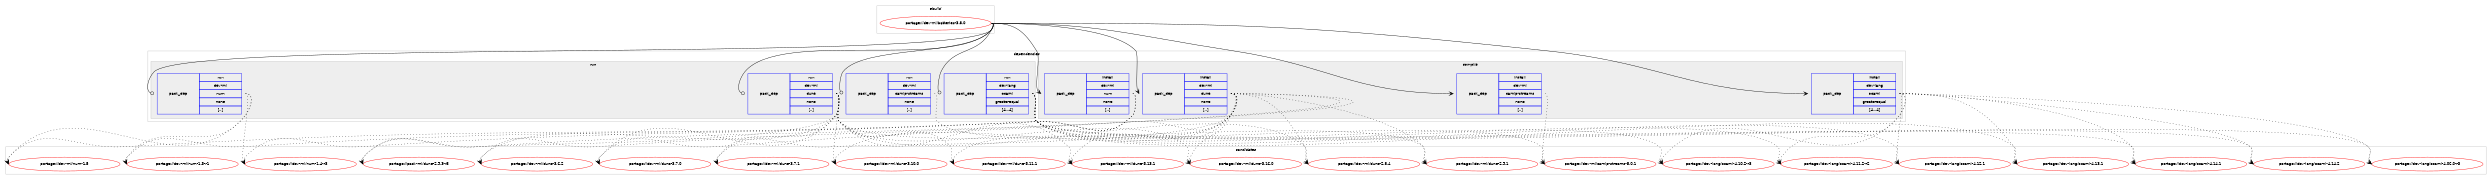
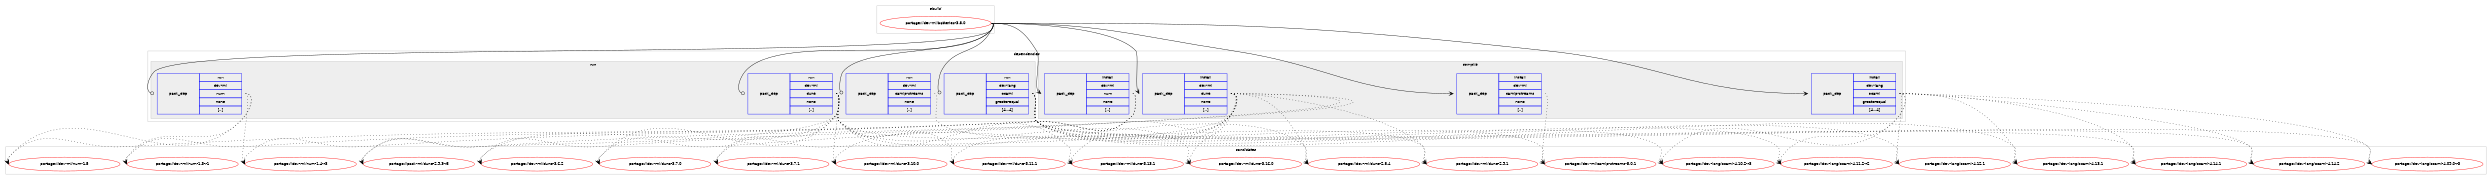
(2427, 164) -> (2427, 164)
